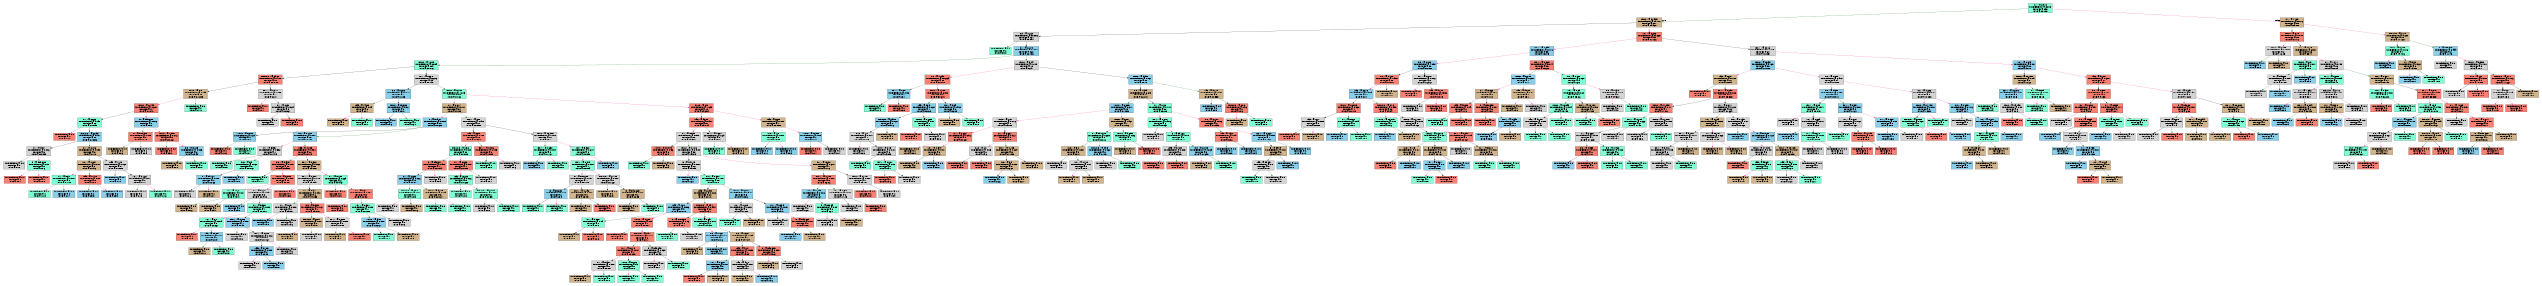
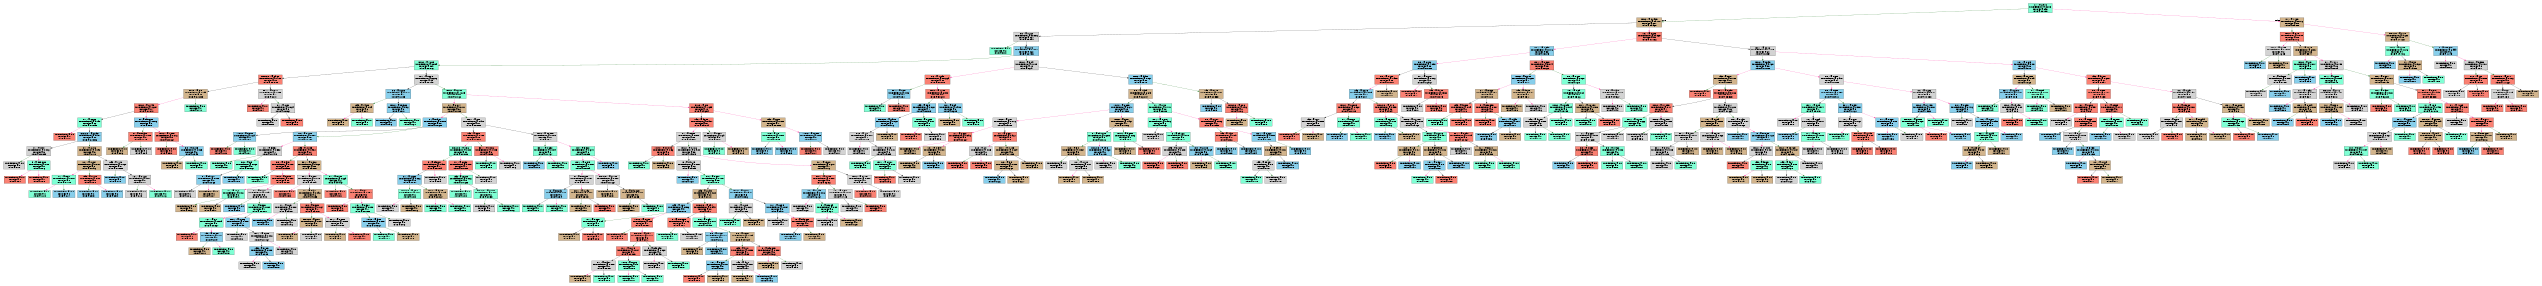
(2368, 165) -> (2368, 165)
